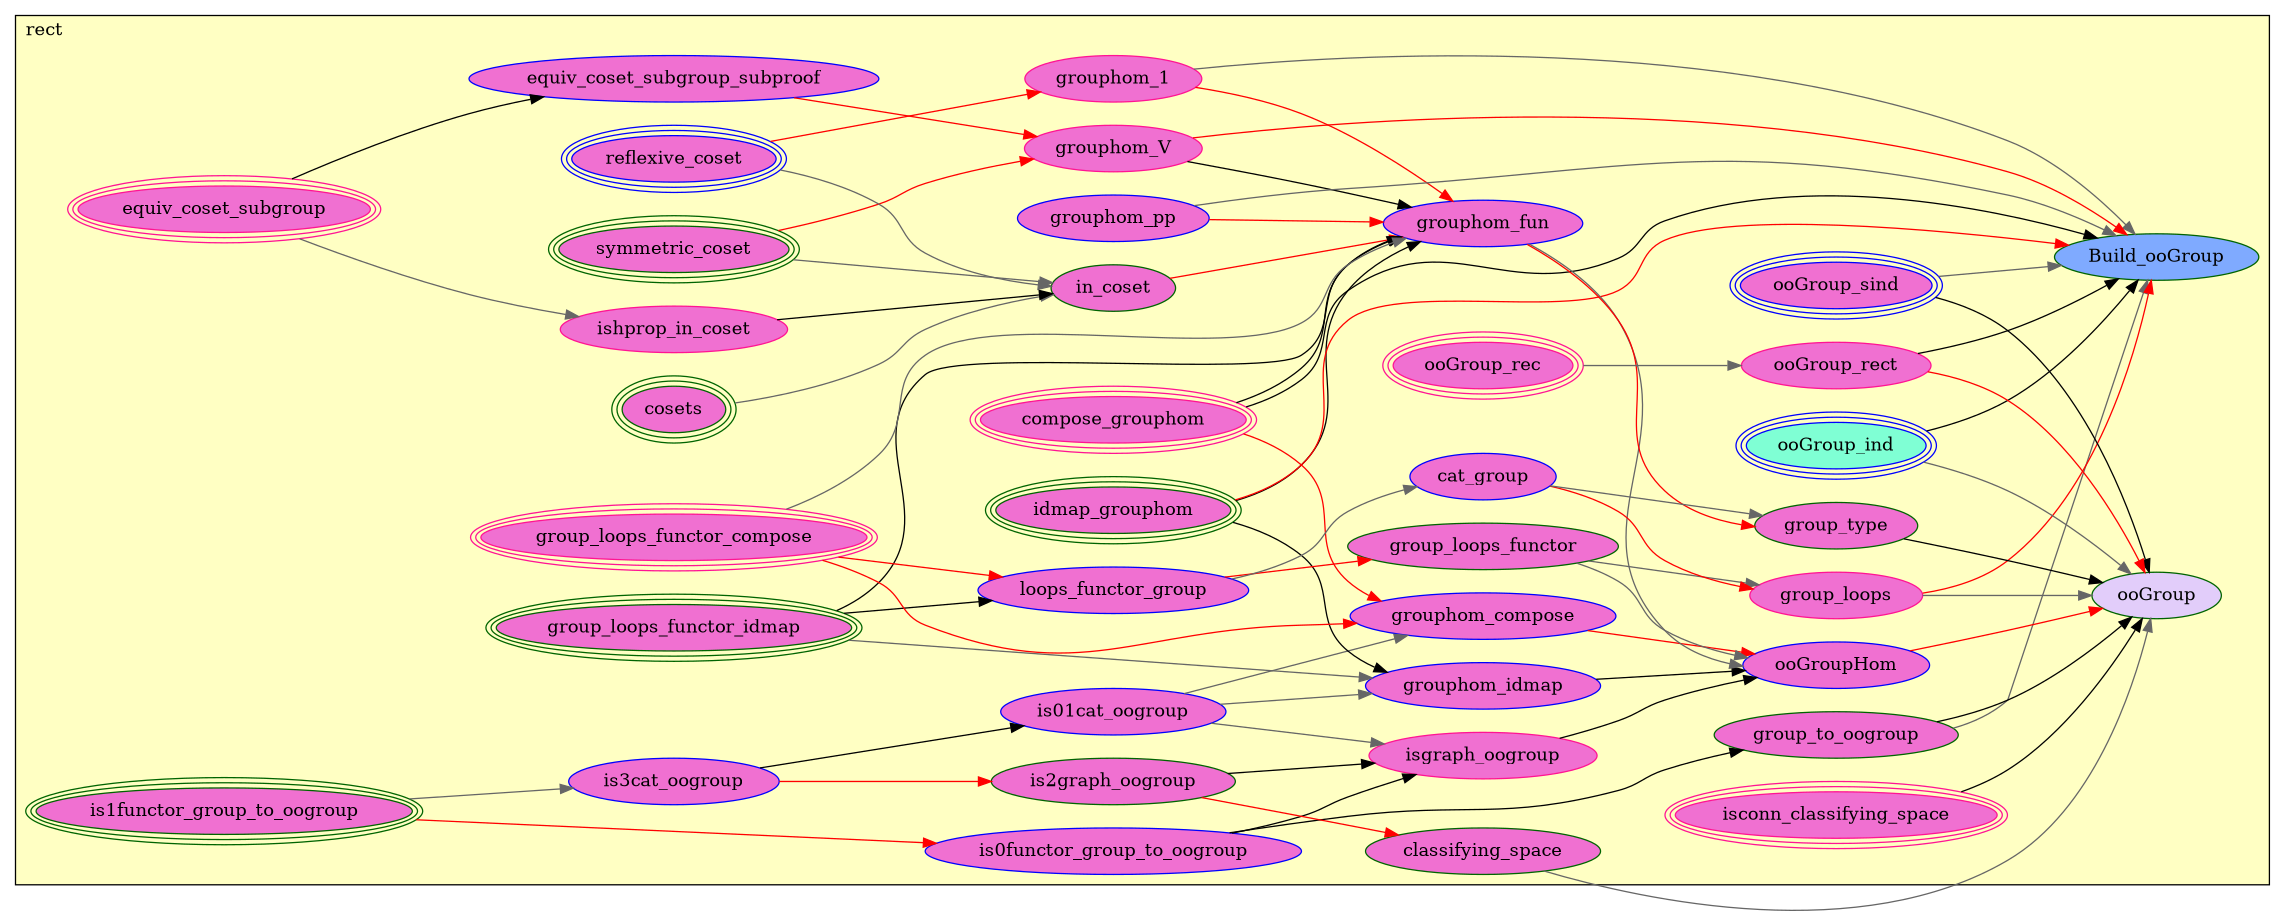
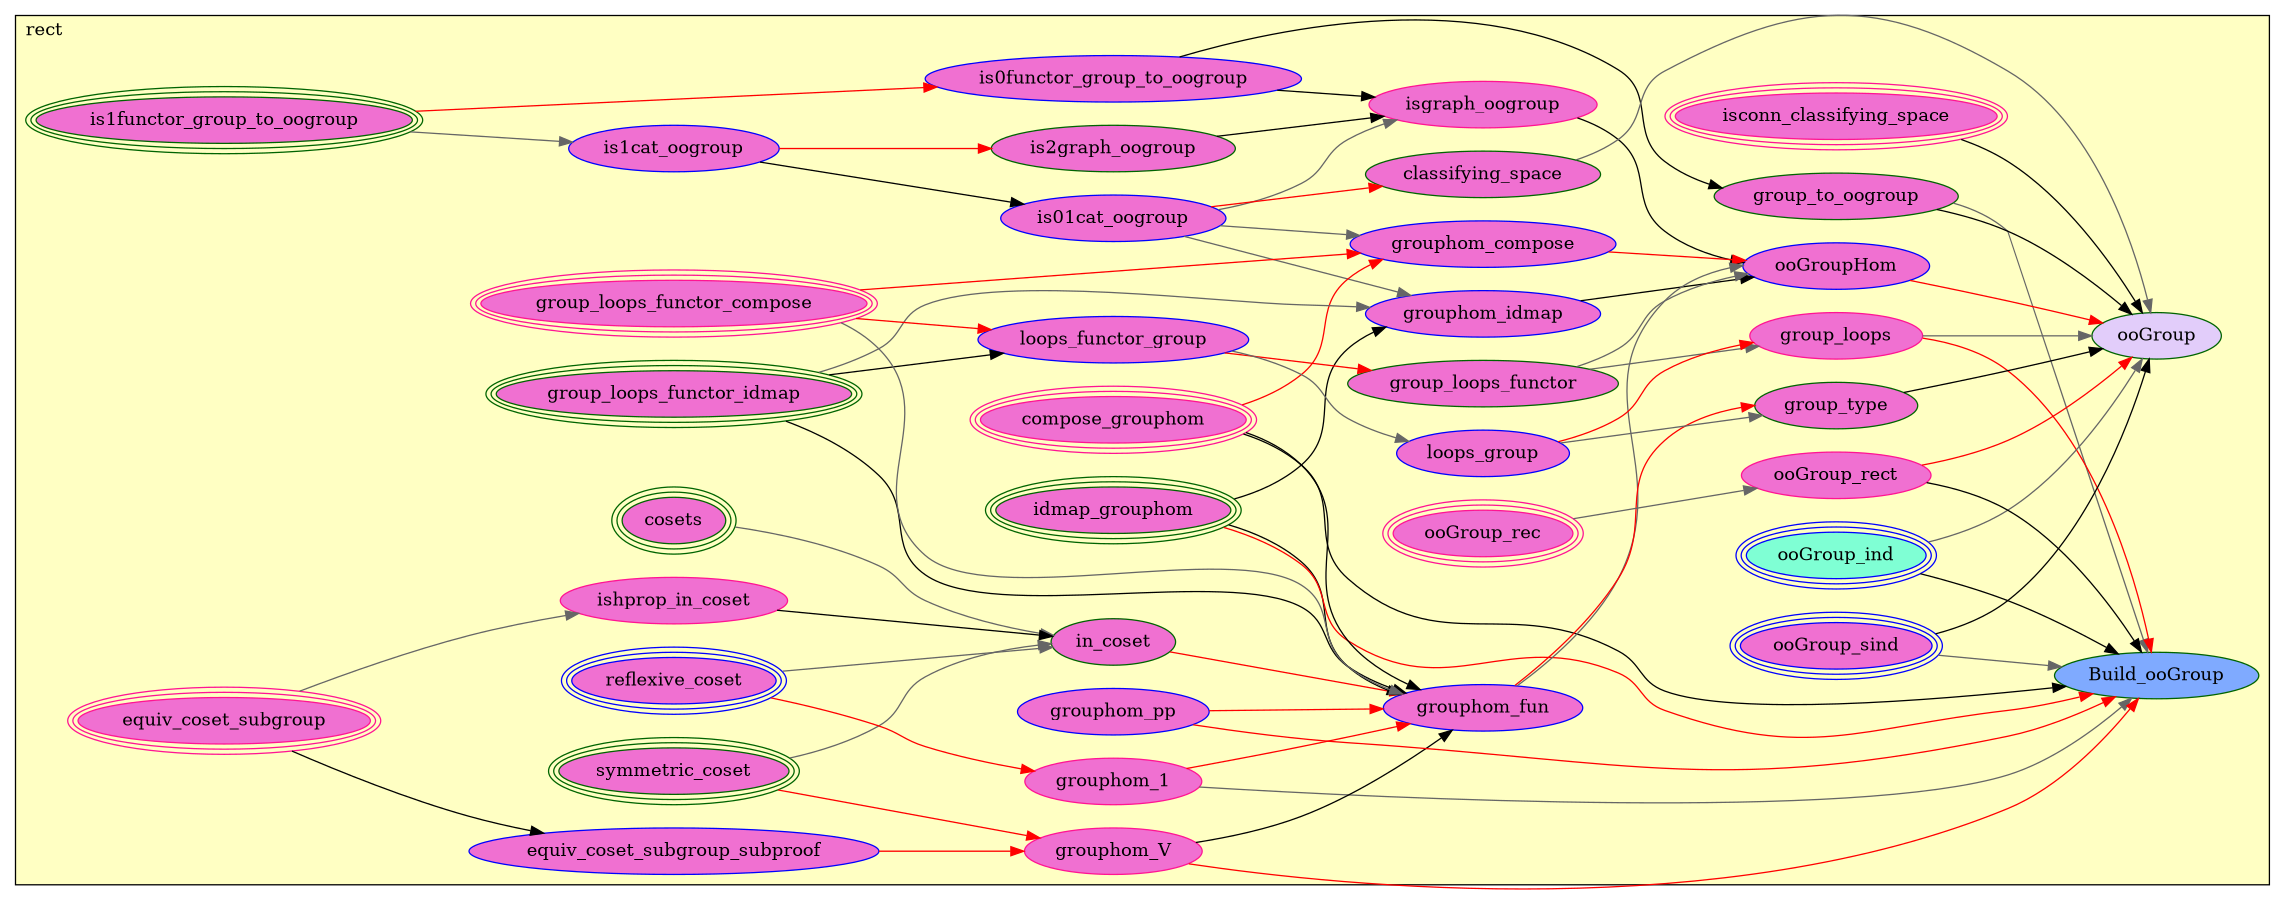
(1653, 164) -> (1652, 767)
(1483, 477) -> (1483, 453)
(674, 781) -> (674, 149)
(1280, 812) -> (1290, 197)
